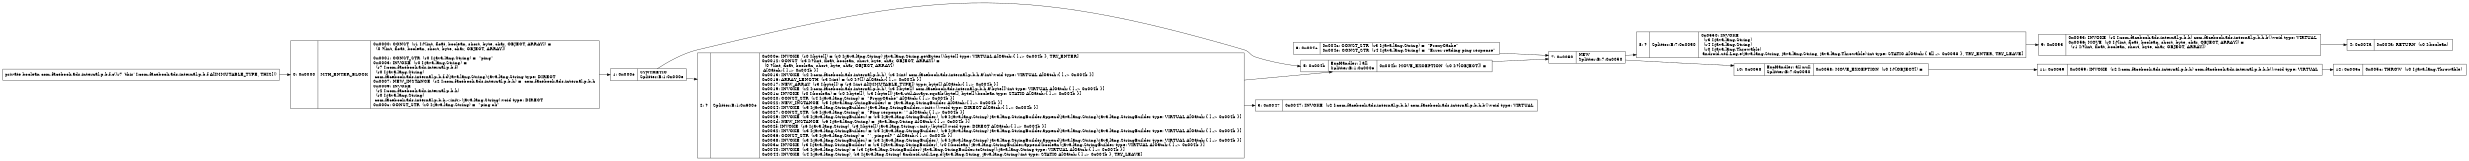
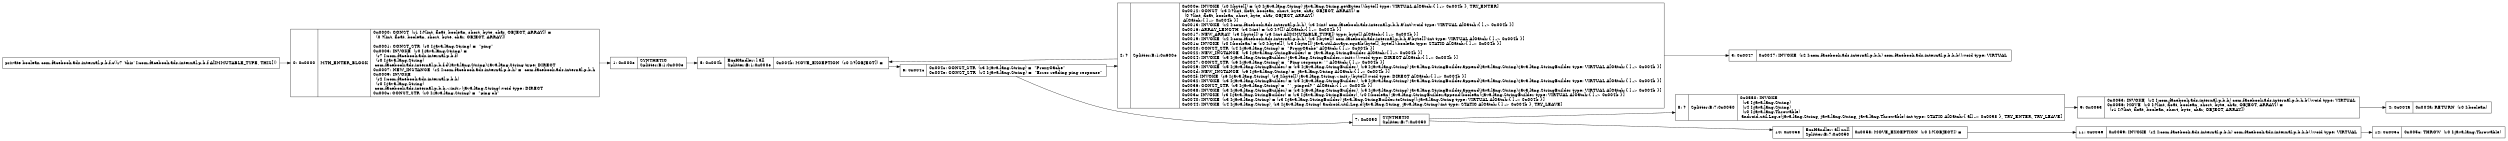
(1584, 55) -> (1396, 117)
(1519, 60) -> (893, 67)
(690, 79) -> (1110, 66)
